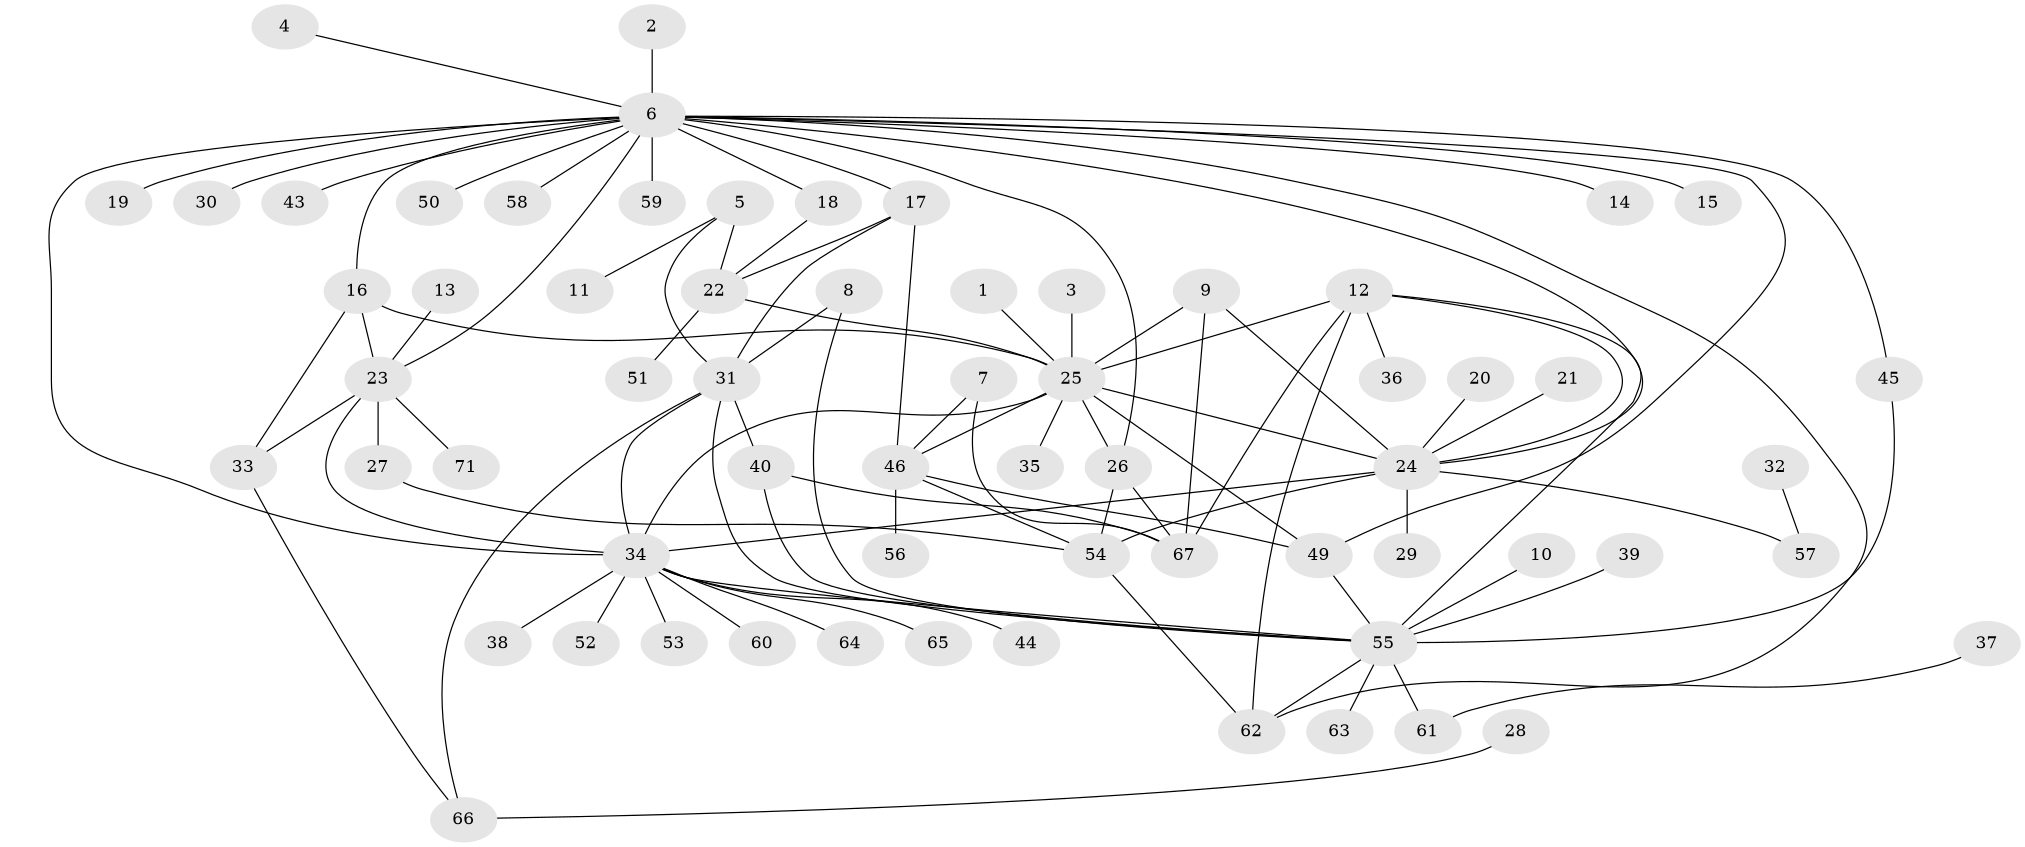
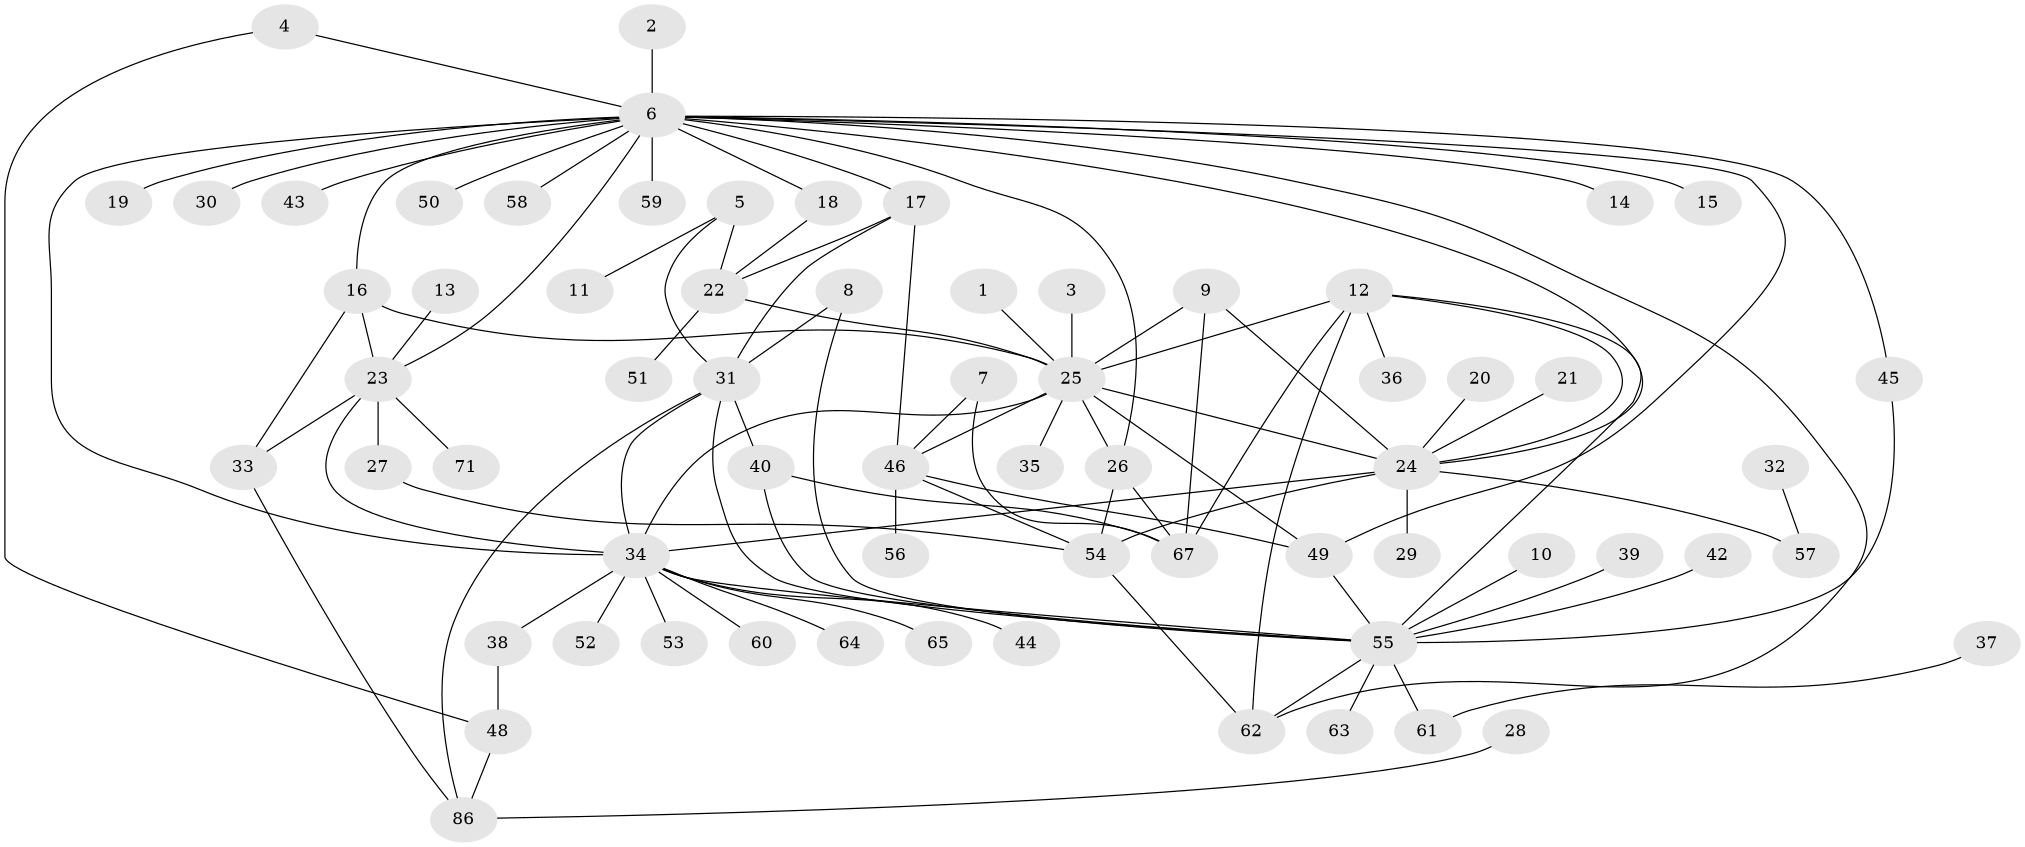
none -> (1718, 556)
none -> (498, 732)
(464, 820) -> (464, 820)
